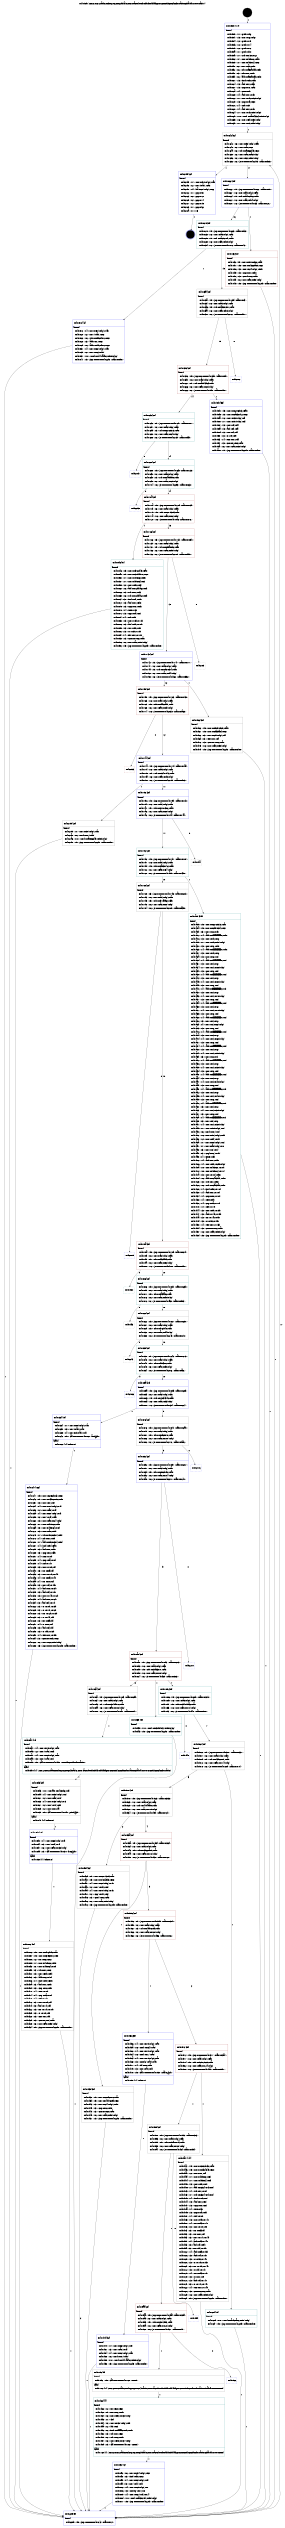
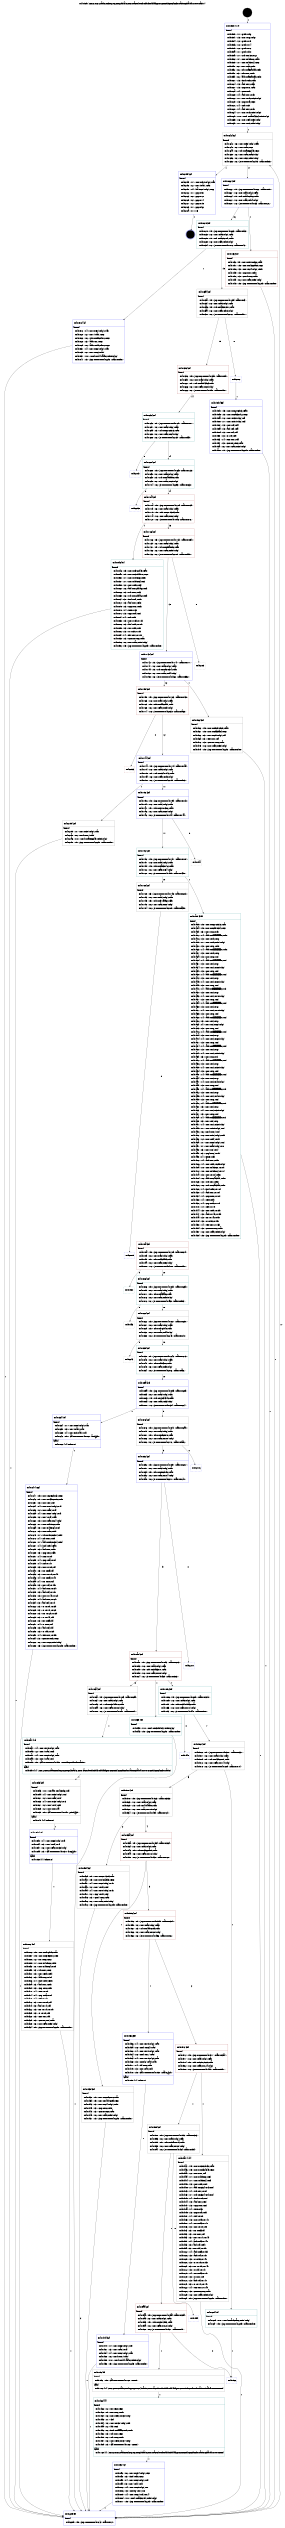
(215, 396) -> (236, 391)
(162, 1076) -> none
(129, 1394) -> none
(246, 2481) -> (231, 2352)
